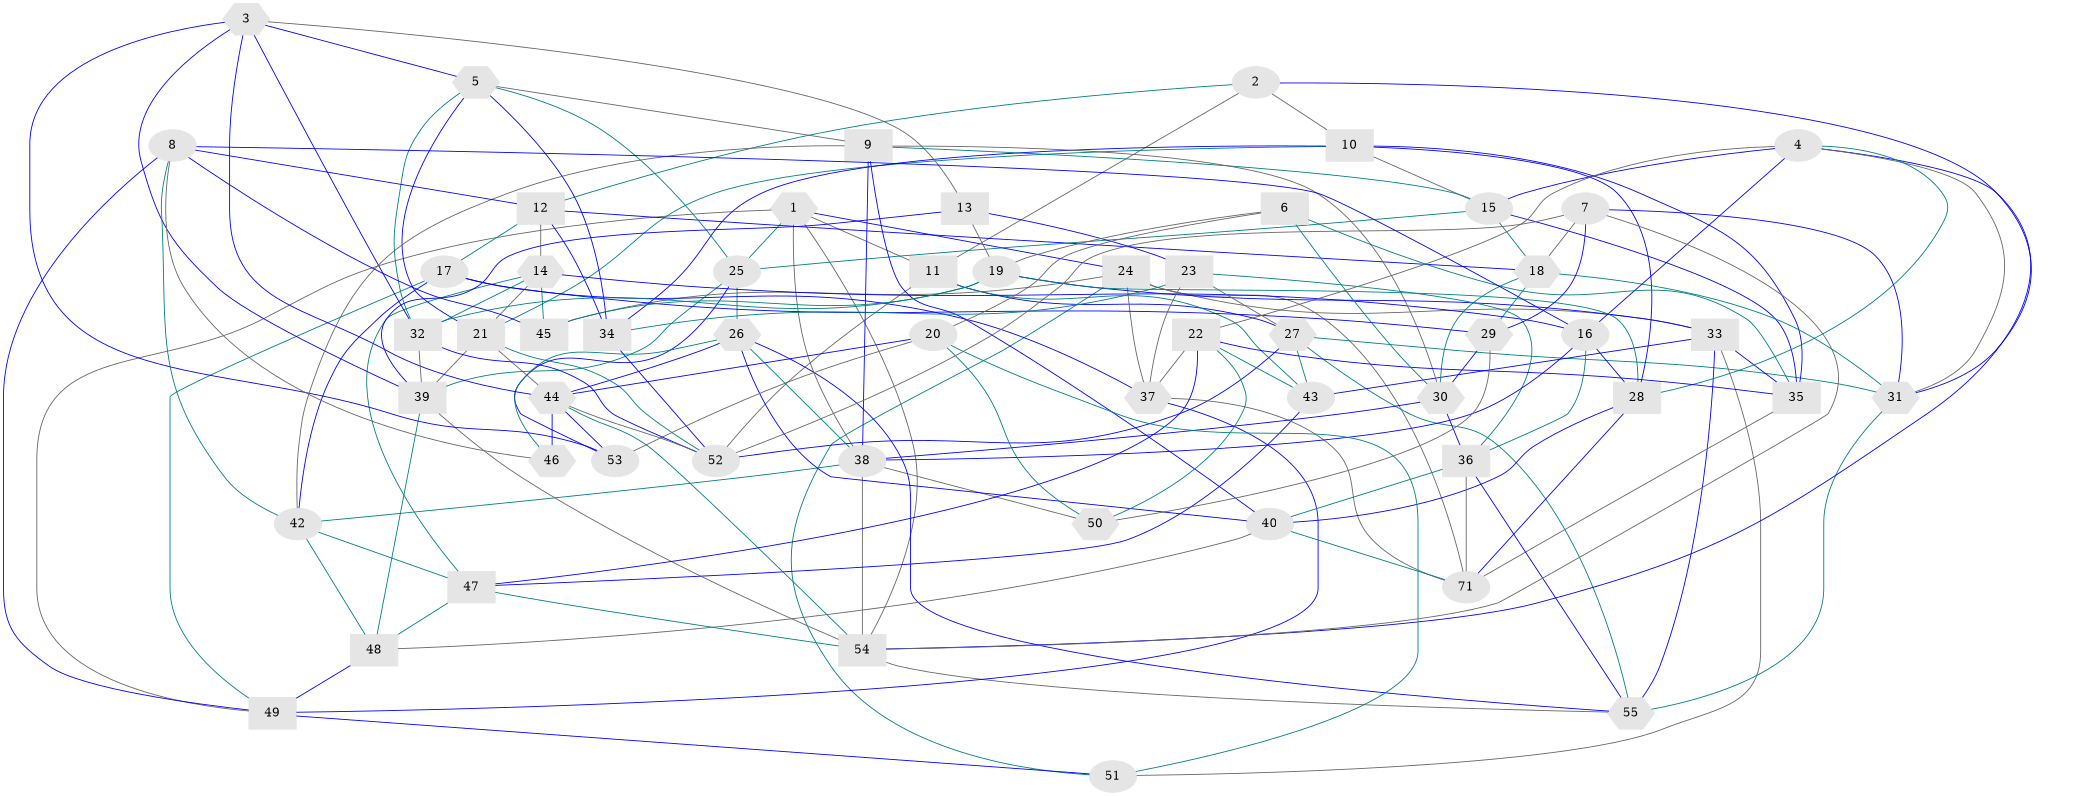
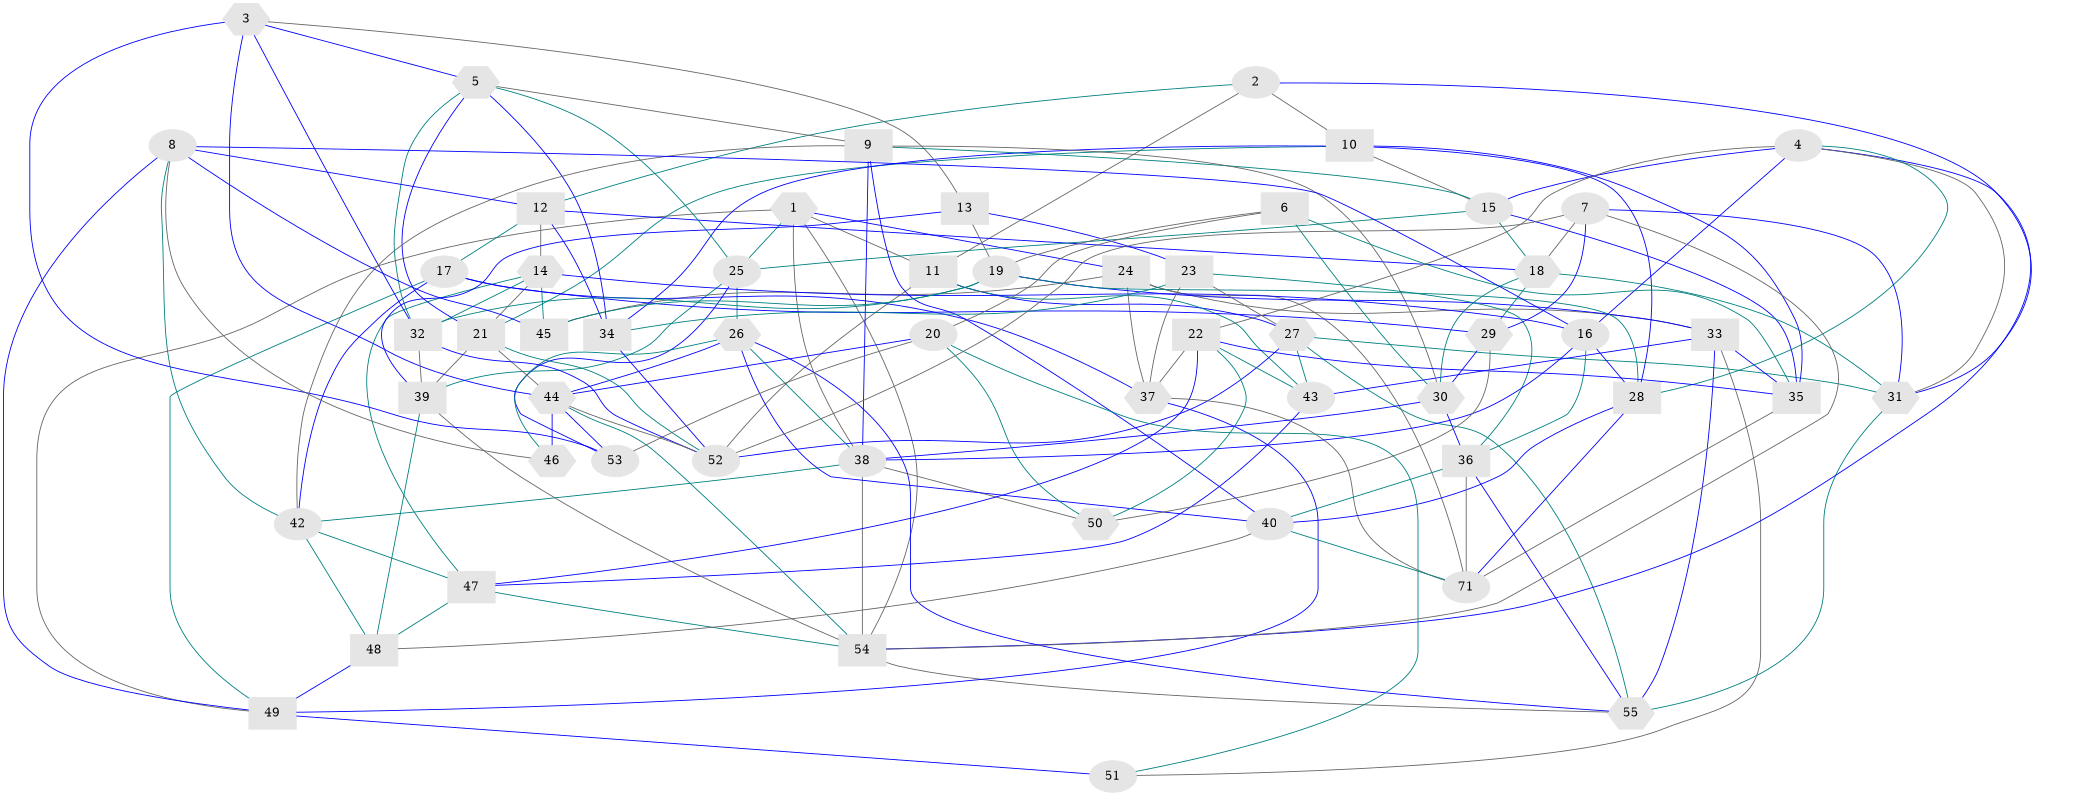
(179, 247) -> none
(797, 523) -> none
